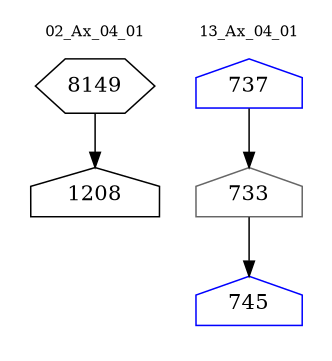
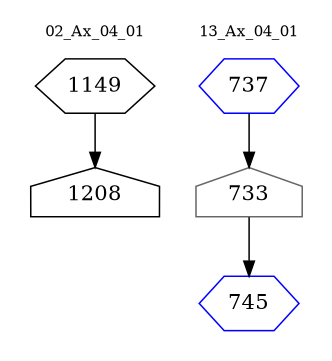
(95, 86) -> (95, 86)
(249, 86) -> (249, 86)
(249, 303) -> (249, 303)
